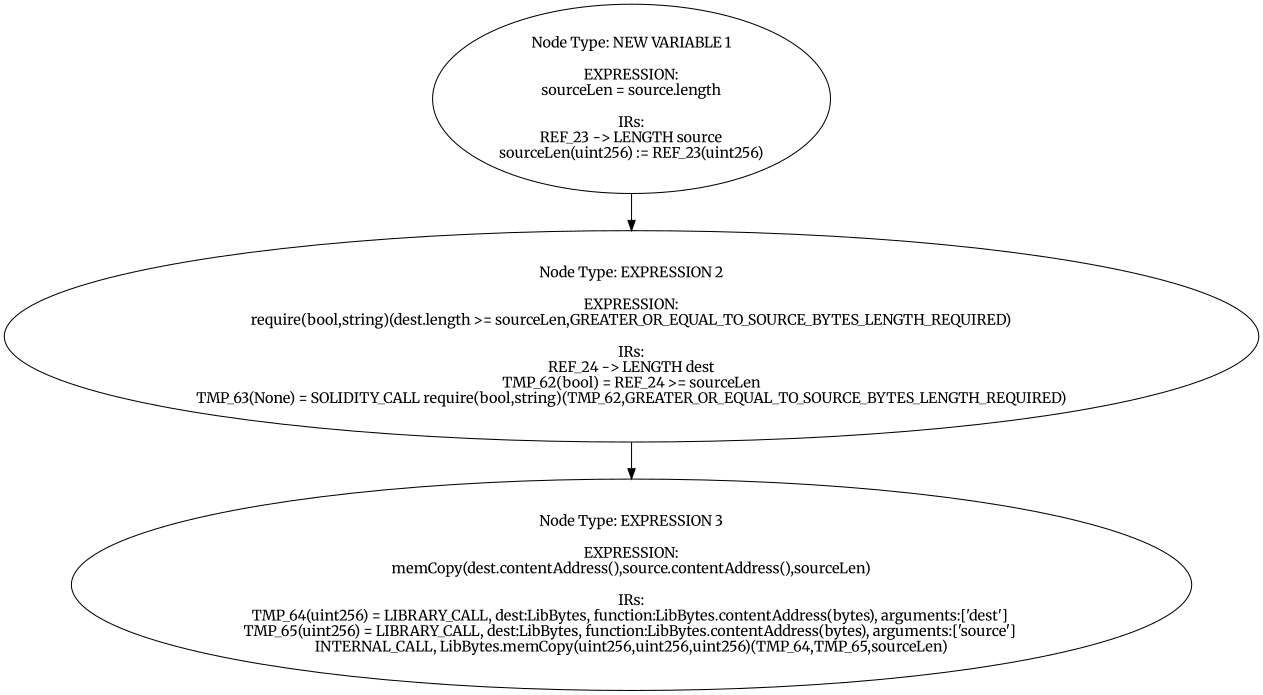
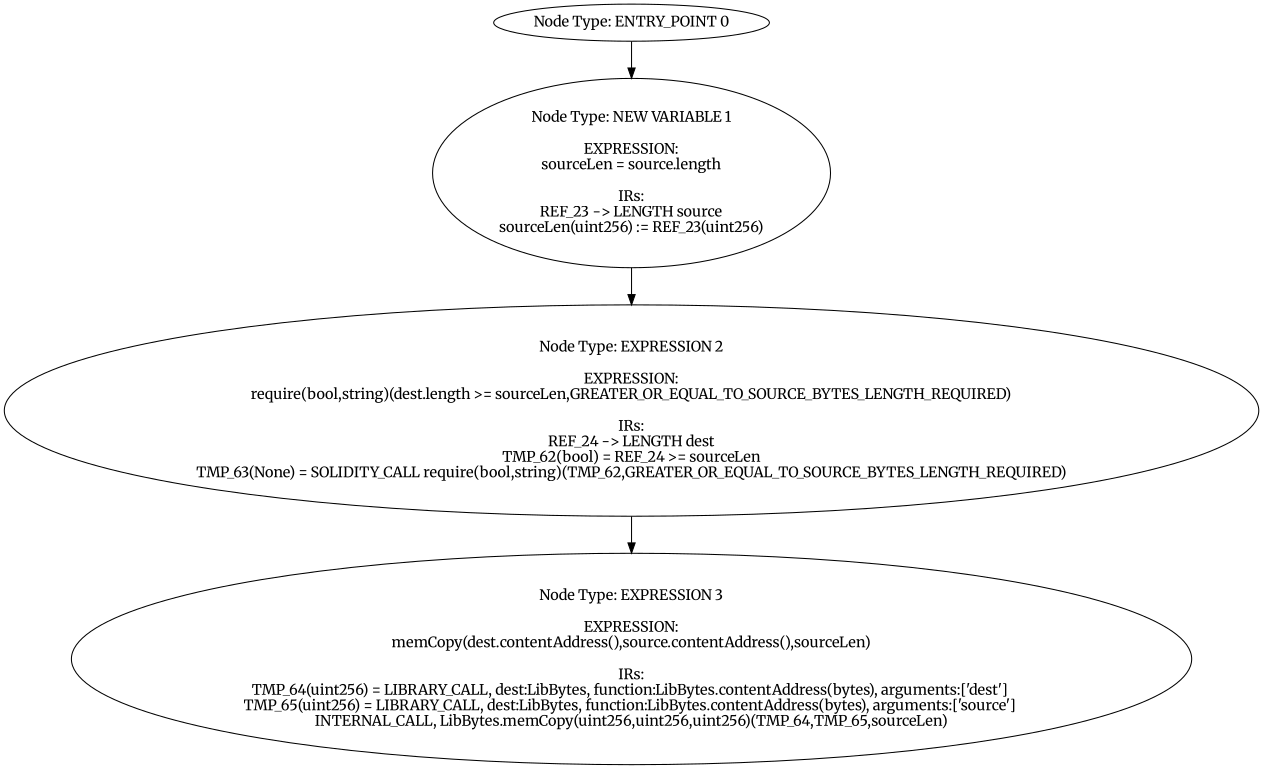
none -> (632, 23)
